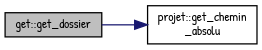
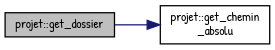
(53, 25) -> (60, 25)
